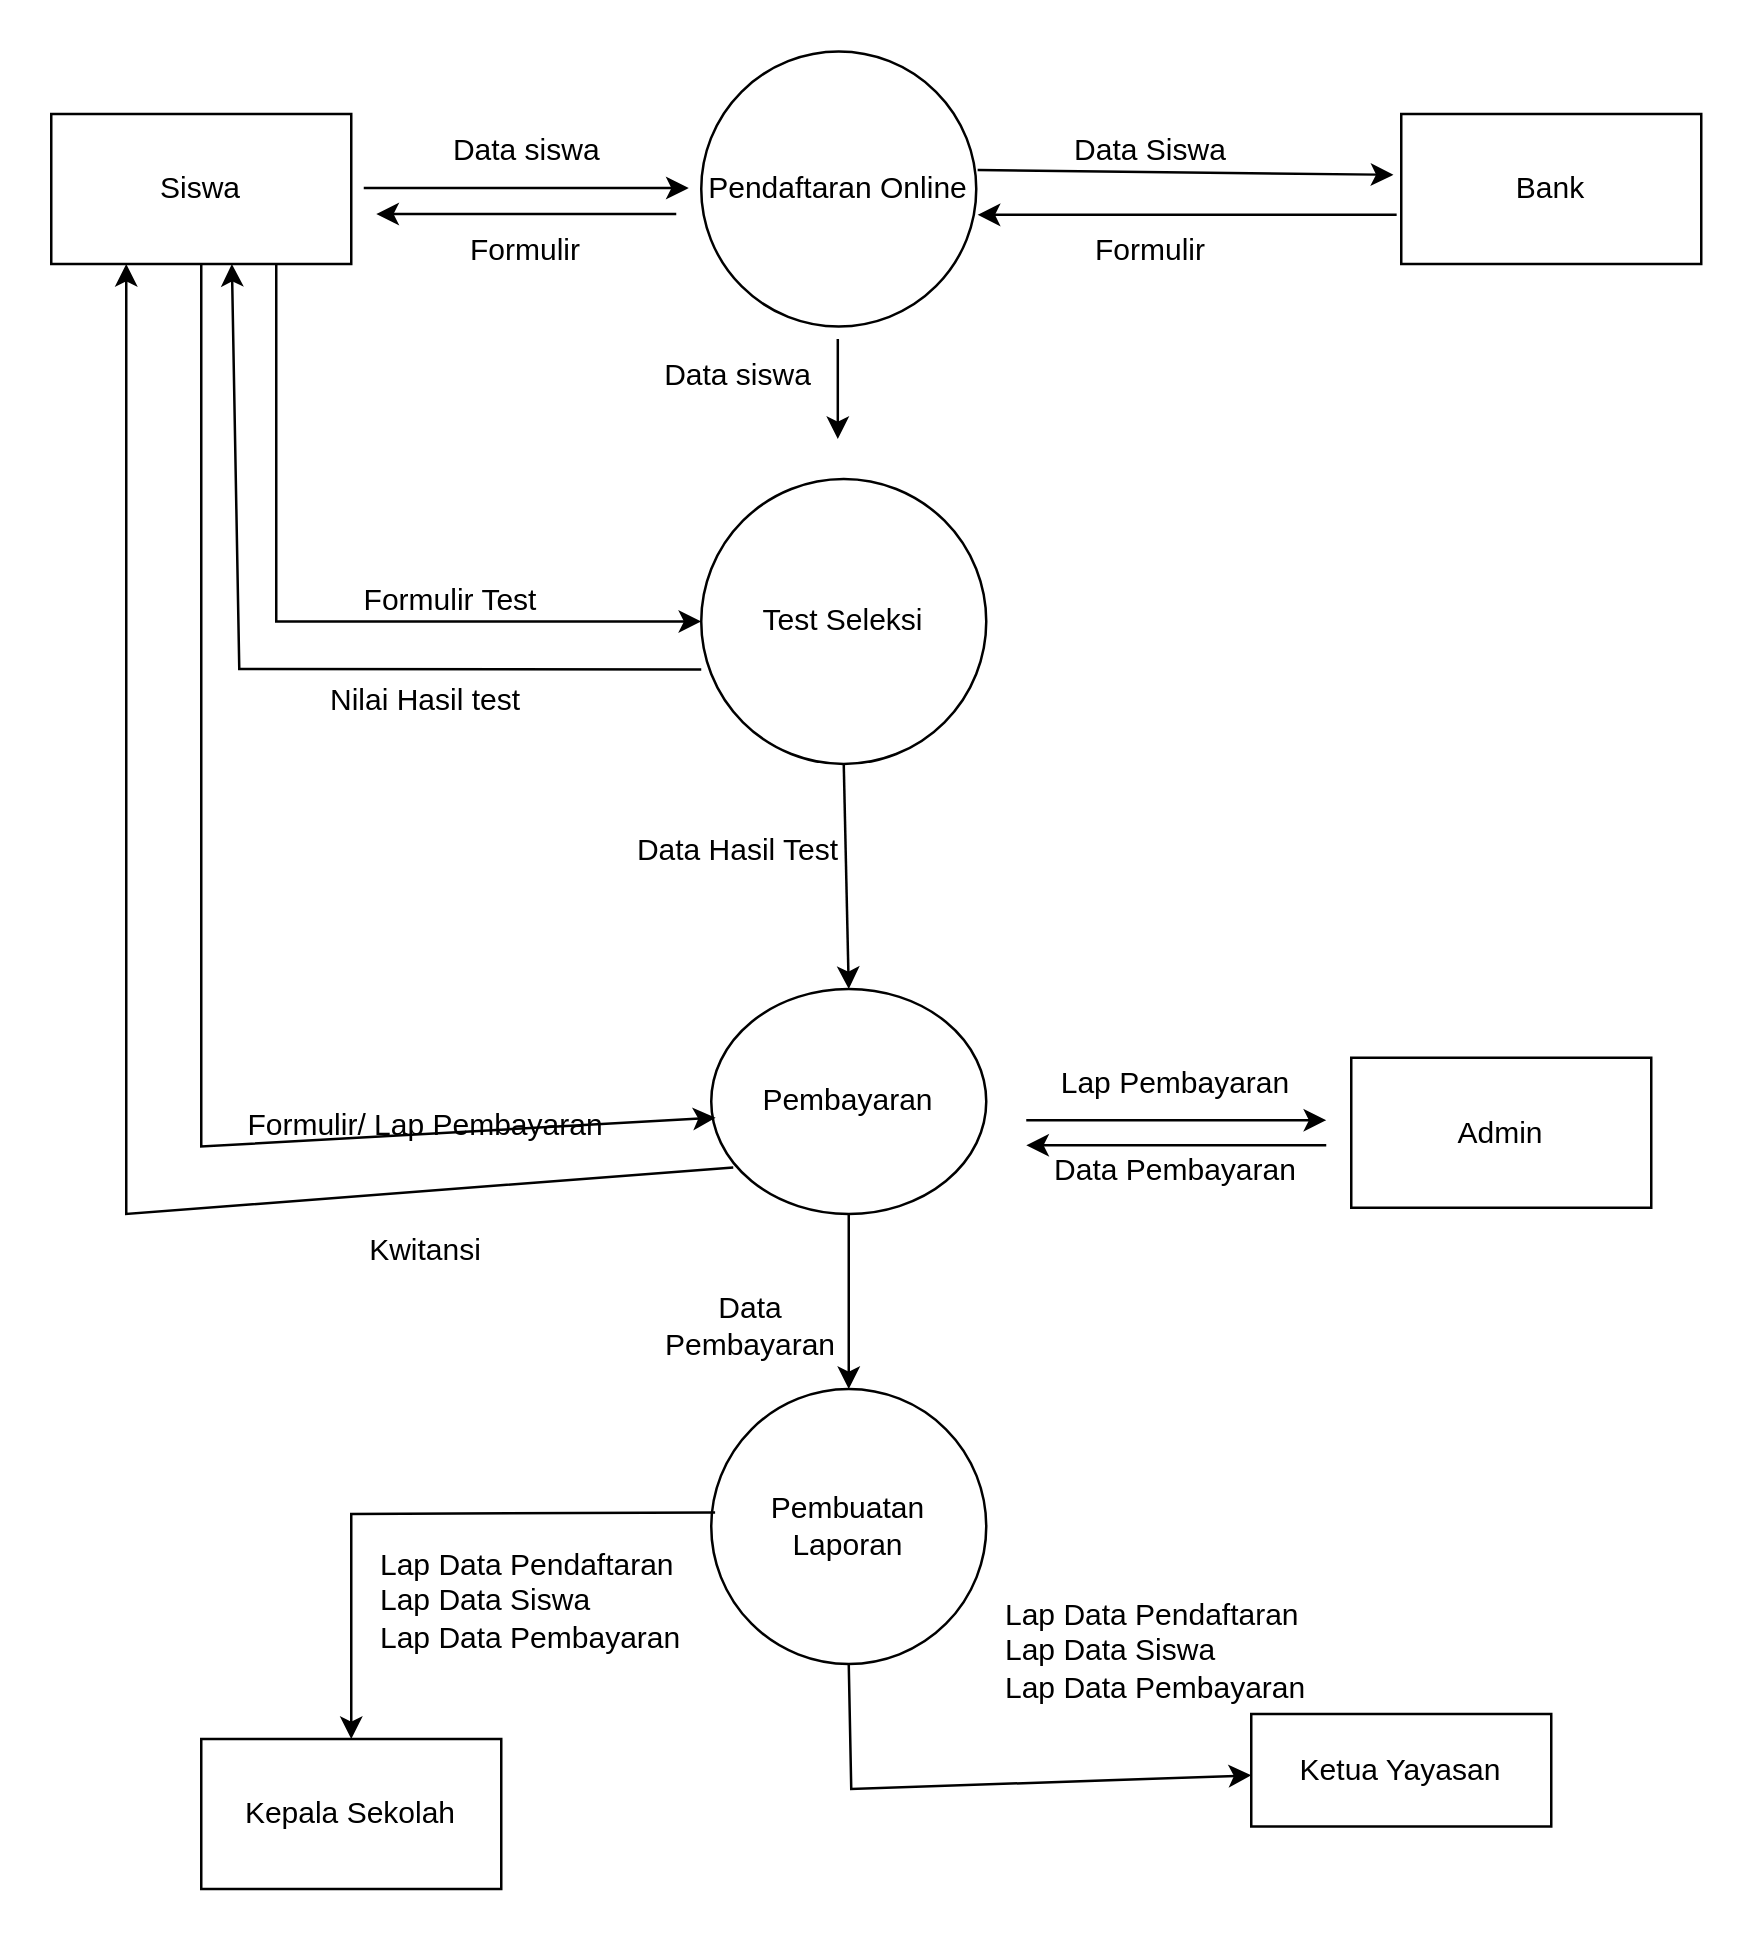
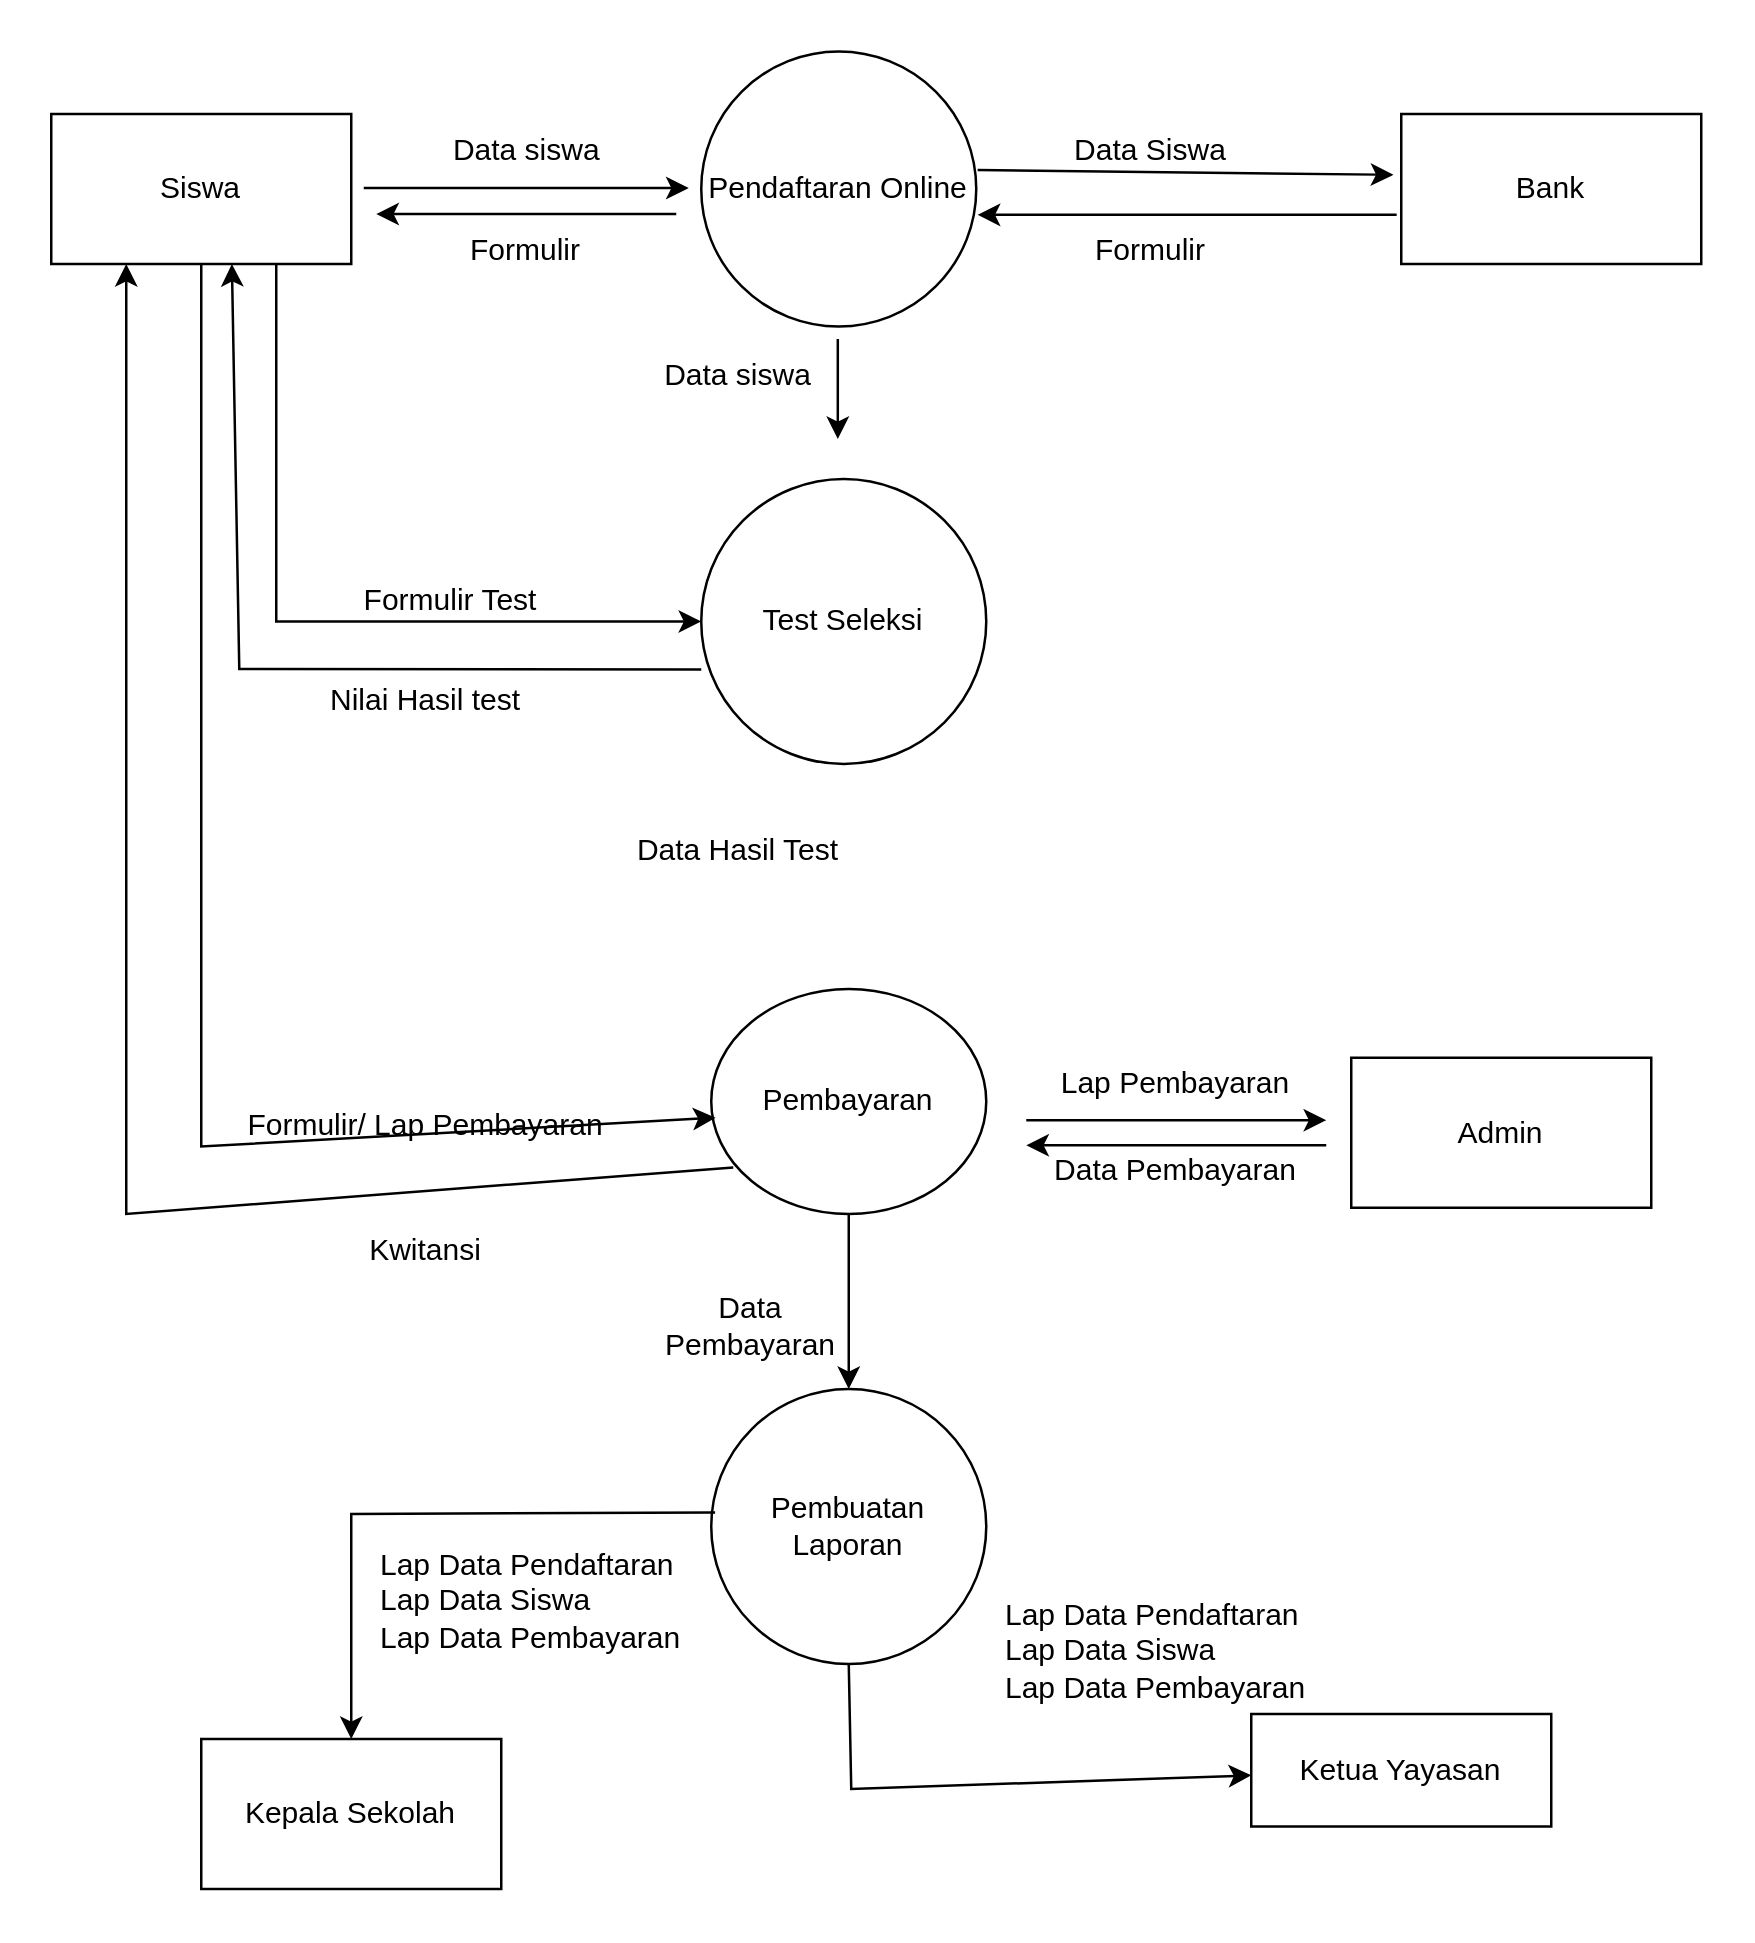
(846, 868) -> none
